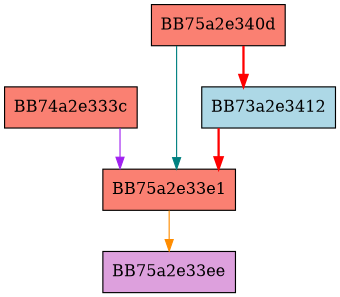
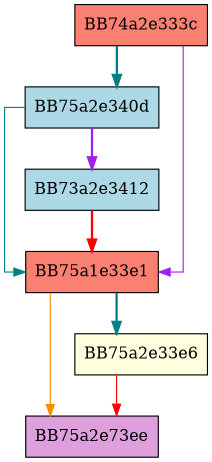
(218, 25) -> (92, 107)
none -> (117, 60)
(243, 60) -> (92, 143)
(169, 190) -> (92, 272)
(169, 272) -> (92, 437)
none -> (141, 354)
